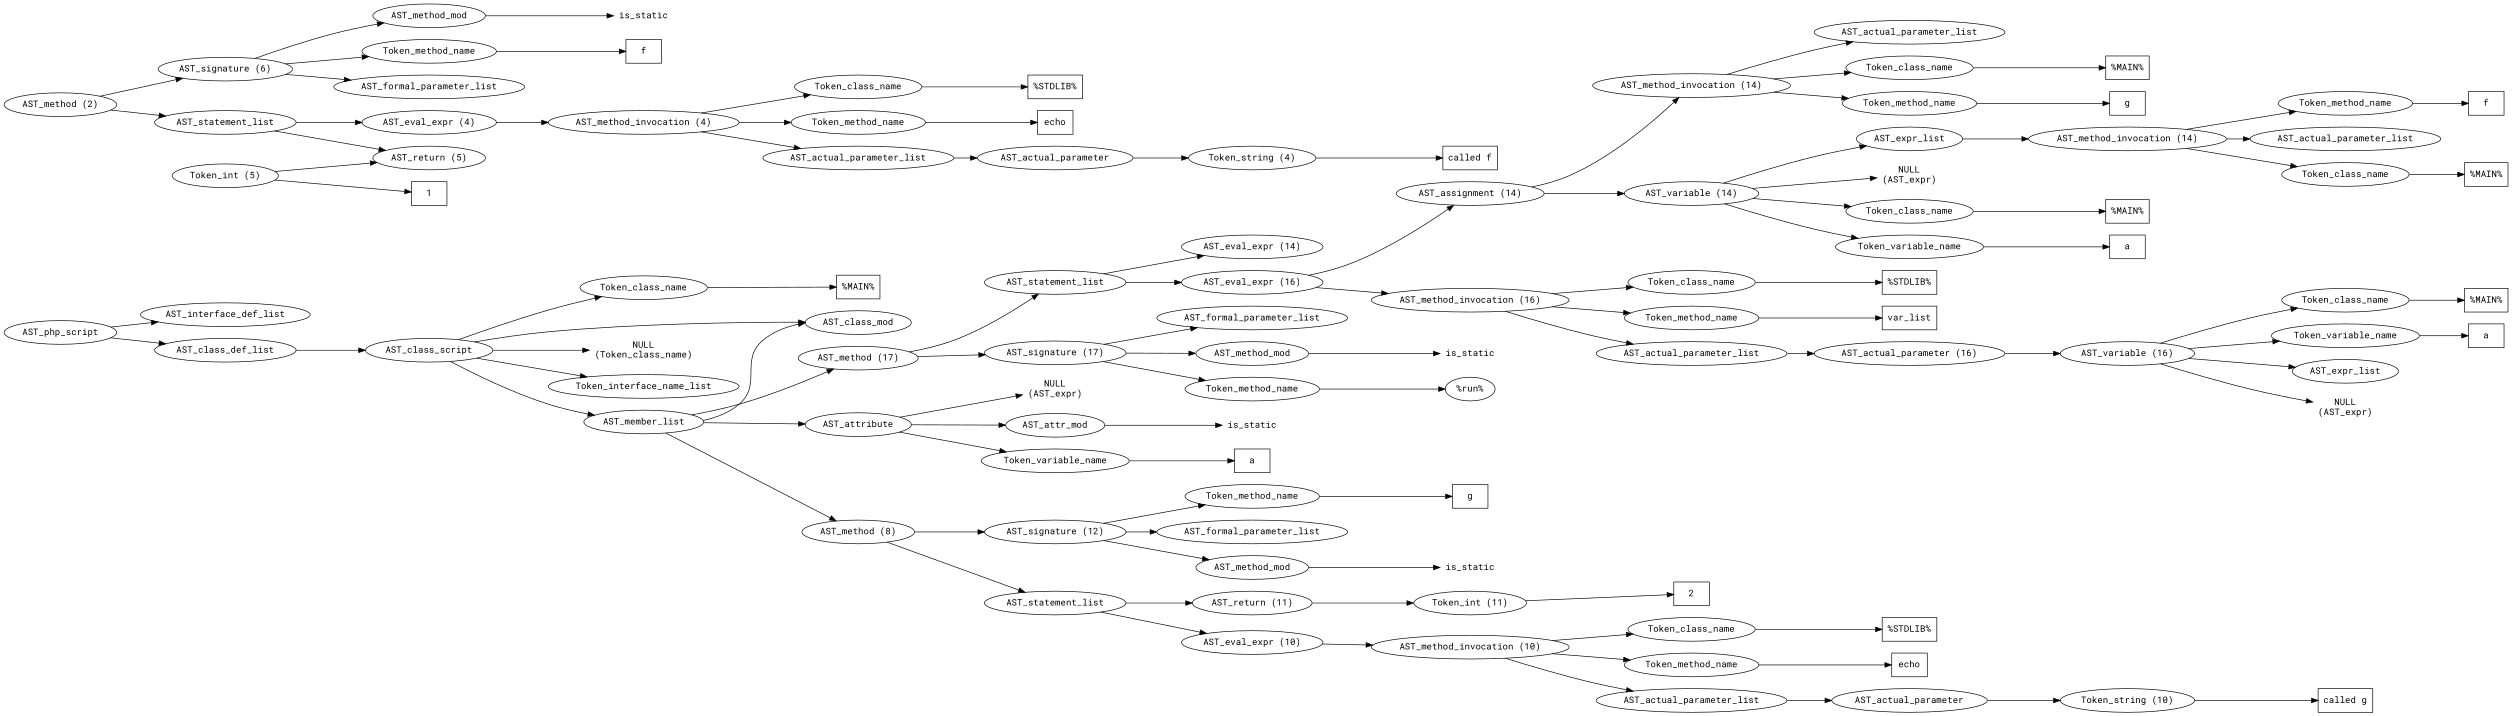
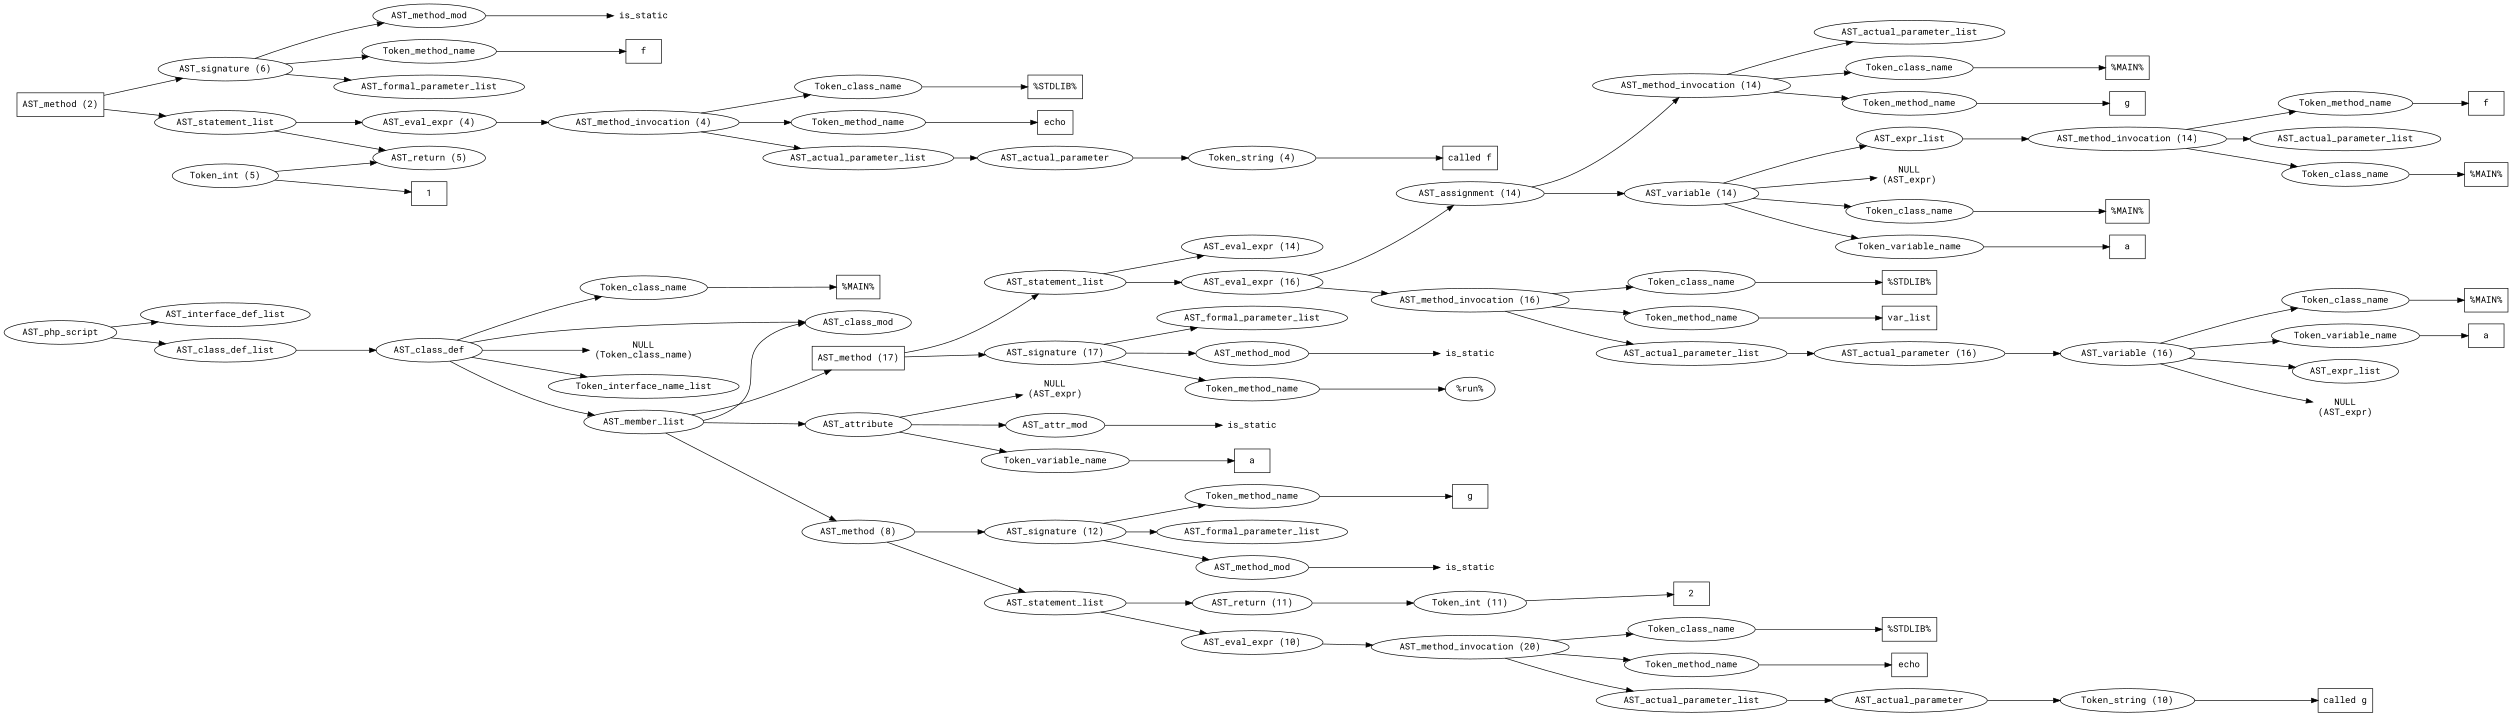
(60, 105) -> (60, 105)
(429, 350) -> (429, 350)
(858, 358) -> (858, 358)
(1470, 647) -> (1470, 647)
